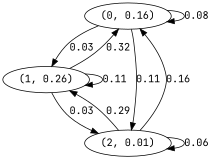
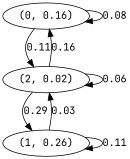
(74, 39) -> none
(94, 54) -> none
(128, 143) -> (46, 80)
